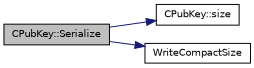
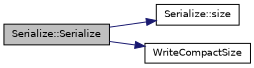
(198, 15) -> (198, 15)
(57, 35) -> (57, 35)
